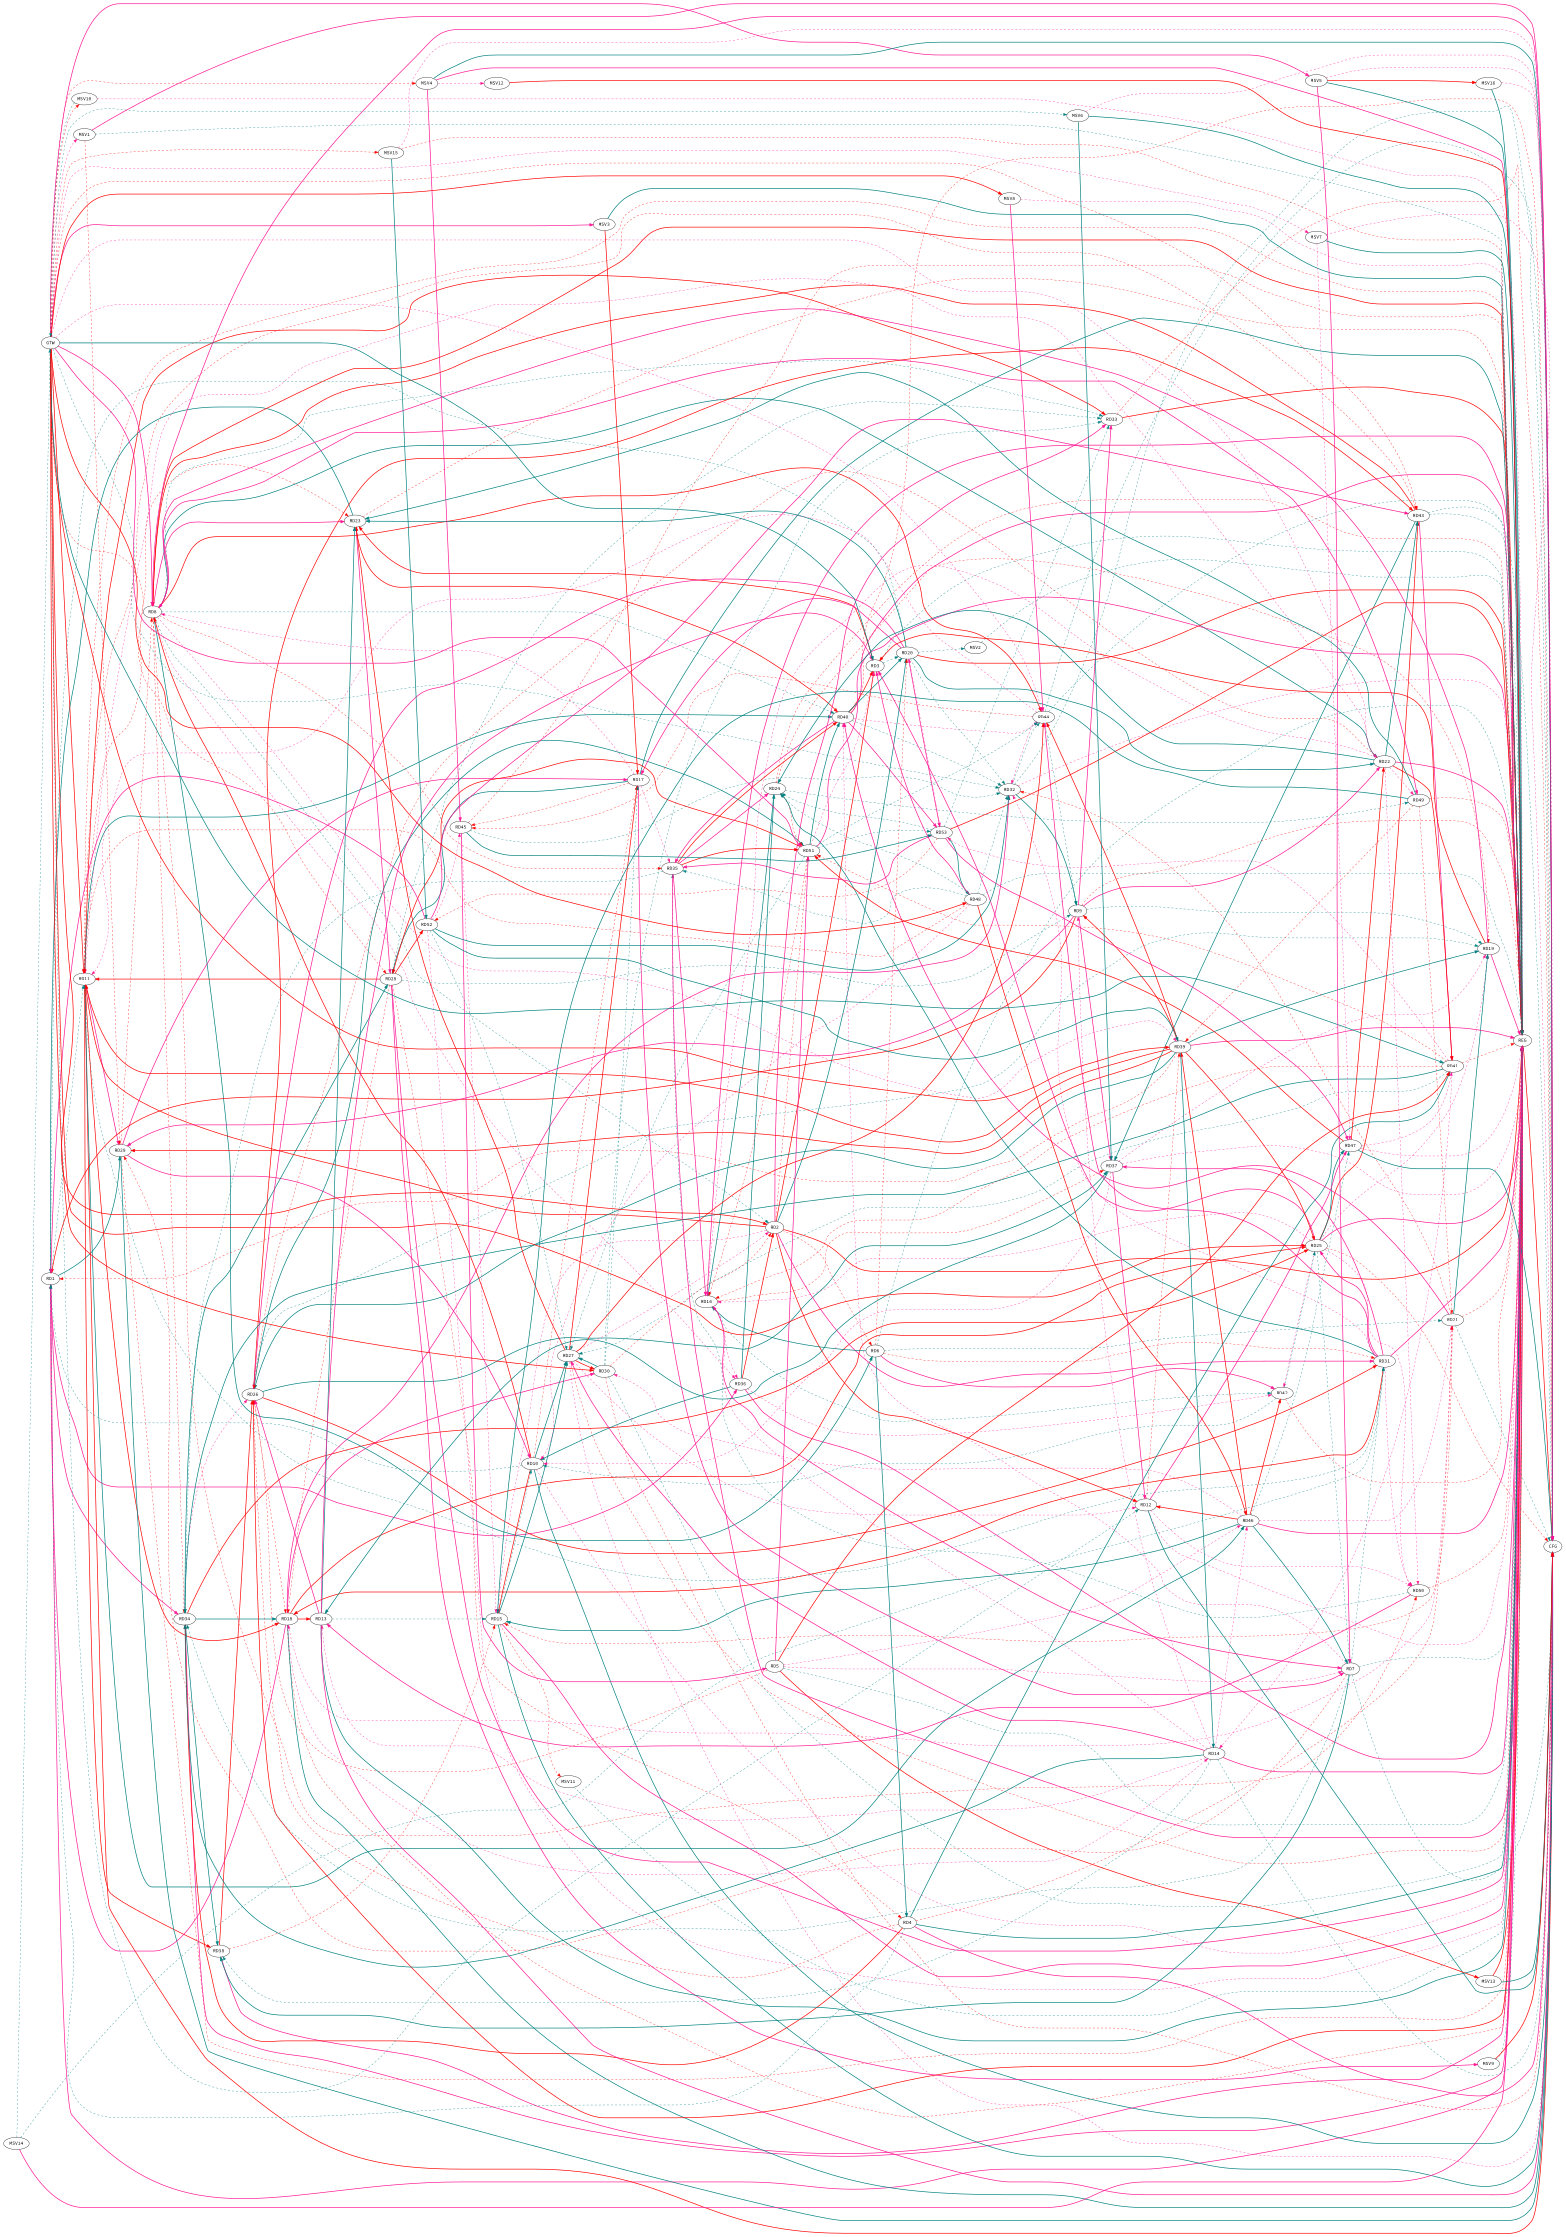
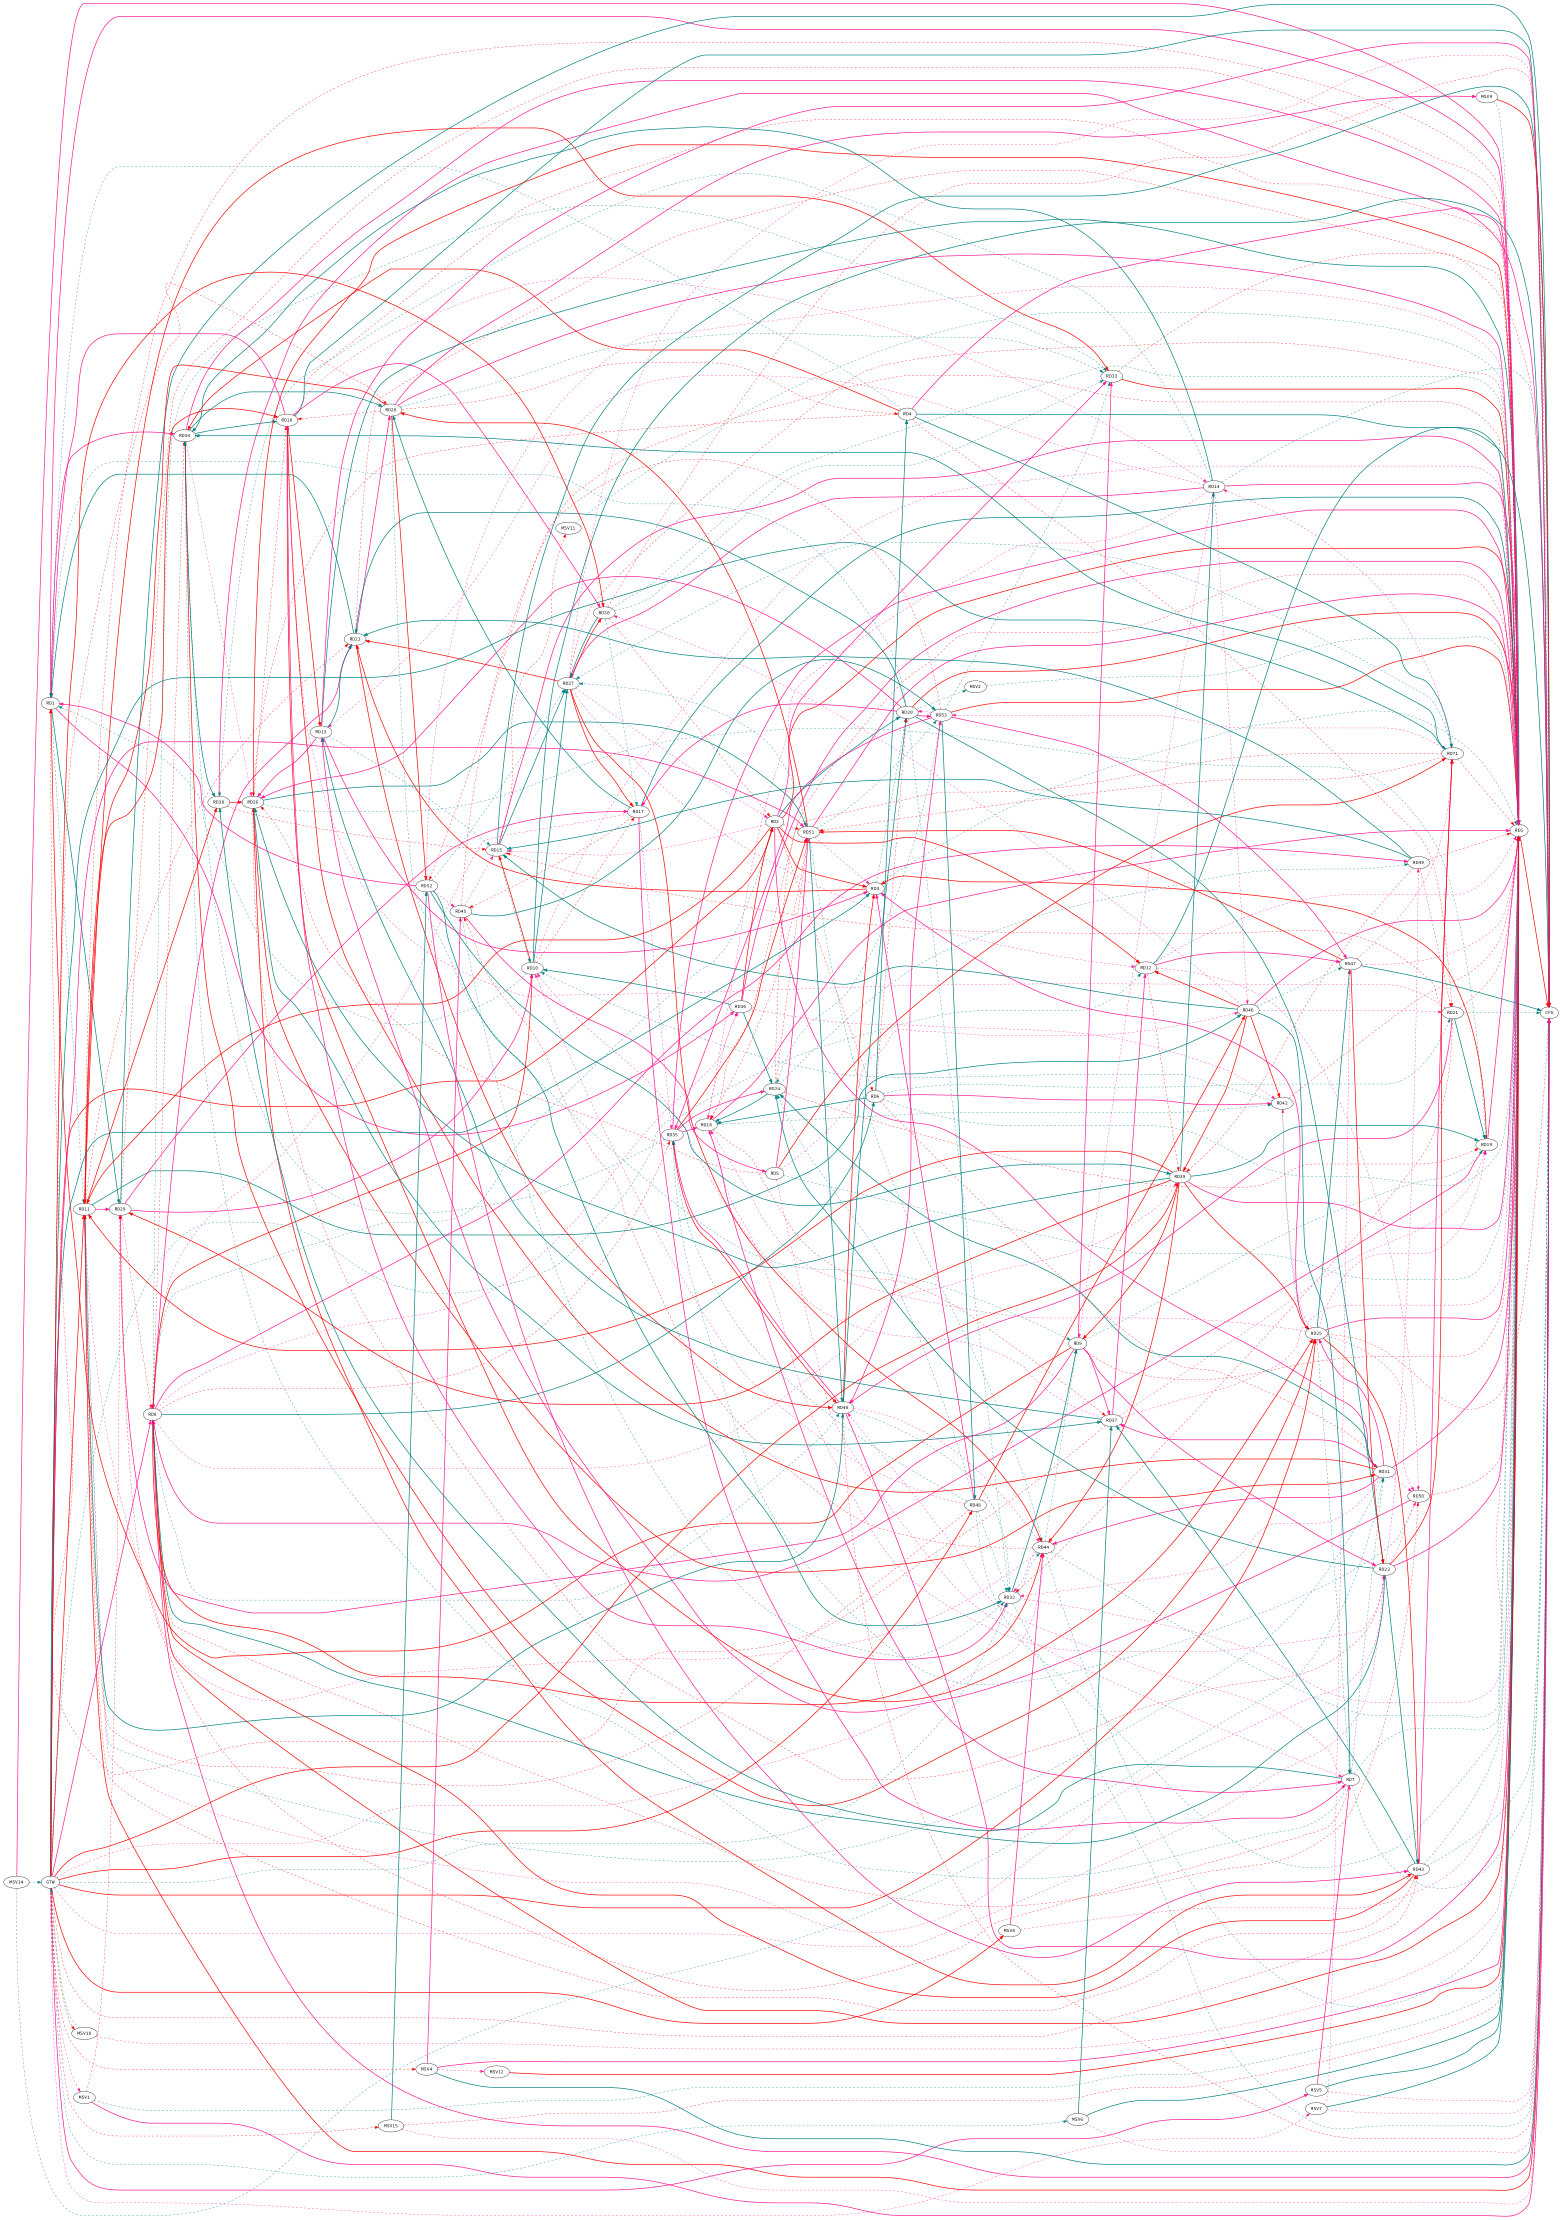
(1489, 83) -> none
(604, 224) -> none
(1453, 1066) -> (1453, 754)
(628, 1151) -> (126, 1773)
(1489, 1981) -> none
